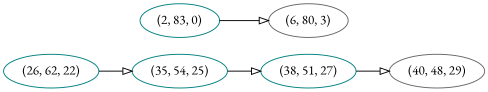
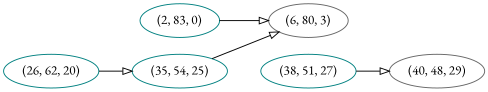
(51, 71) -> (51, 71)
(239, 71) -> (241, 47)
